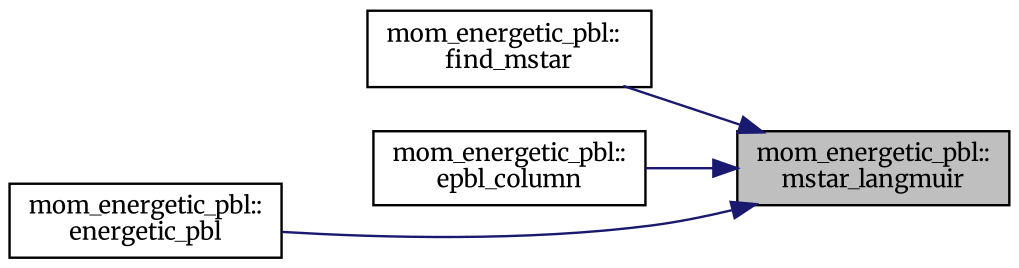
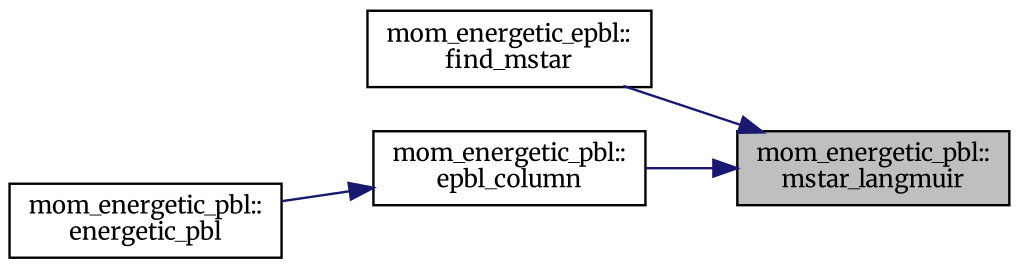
(509, 49) -> (509, 49)
(508, 236) -> (315, 196)
